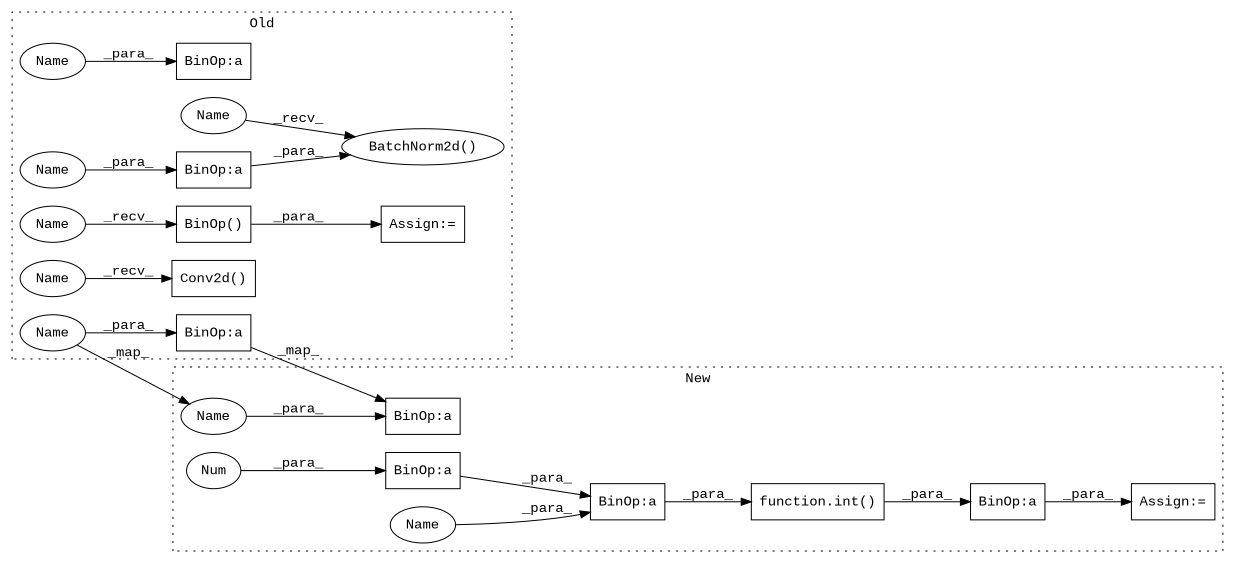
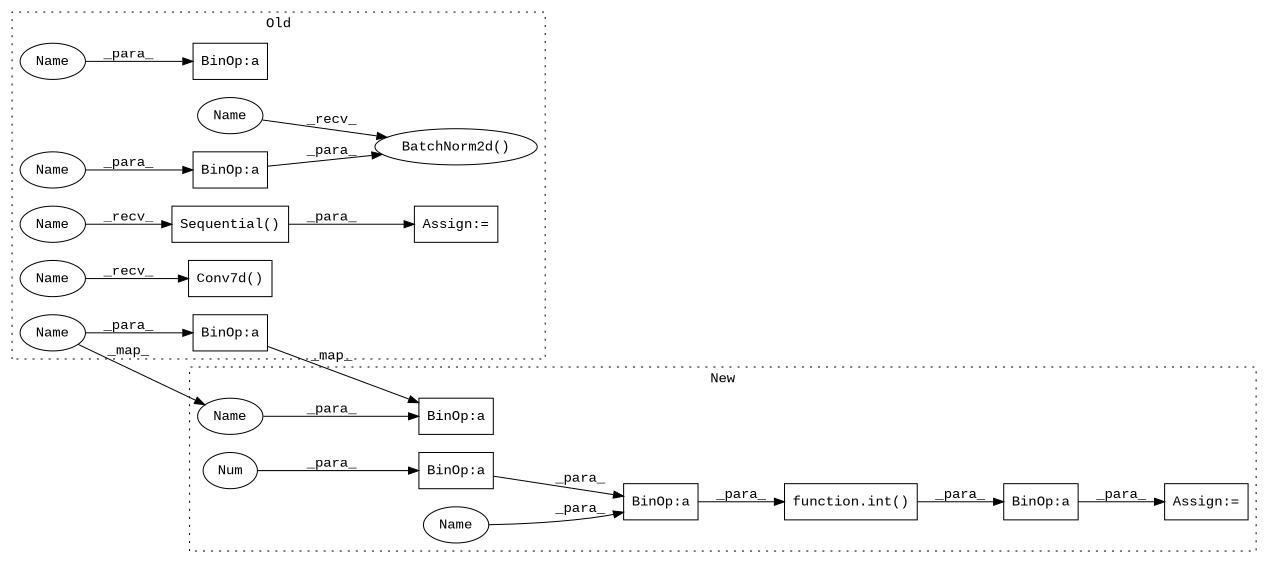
(214, 224) -> (230, 224)
(214, 279) -> (230, 279)
